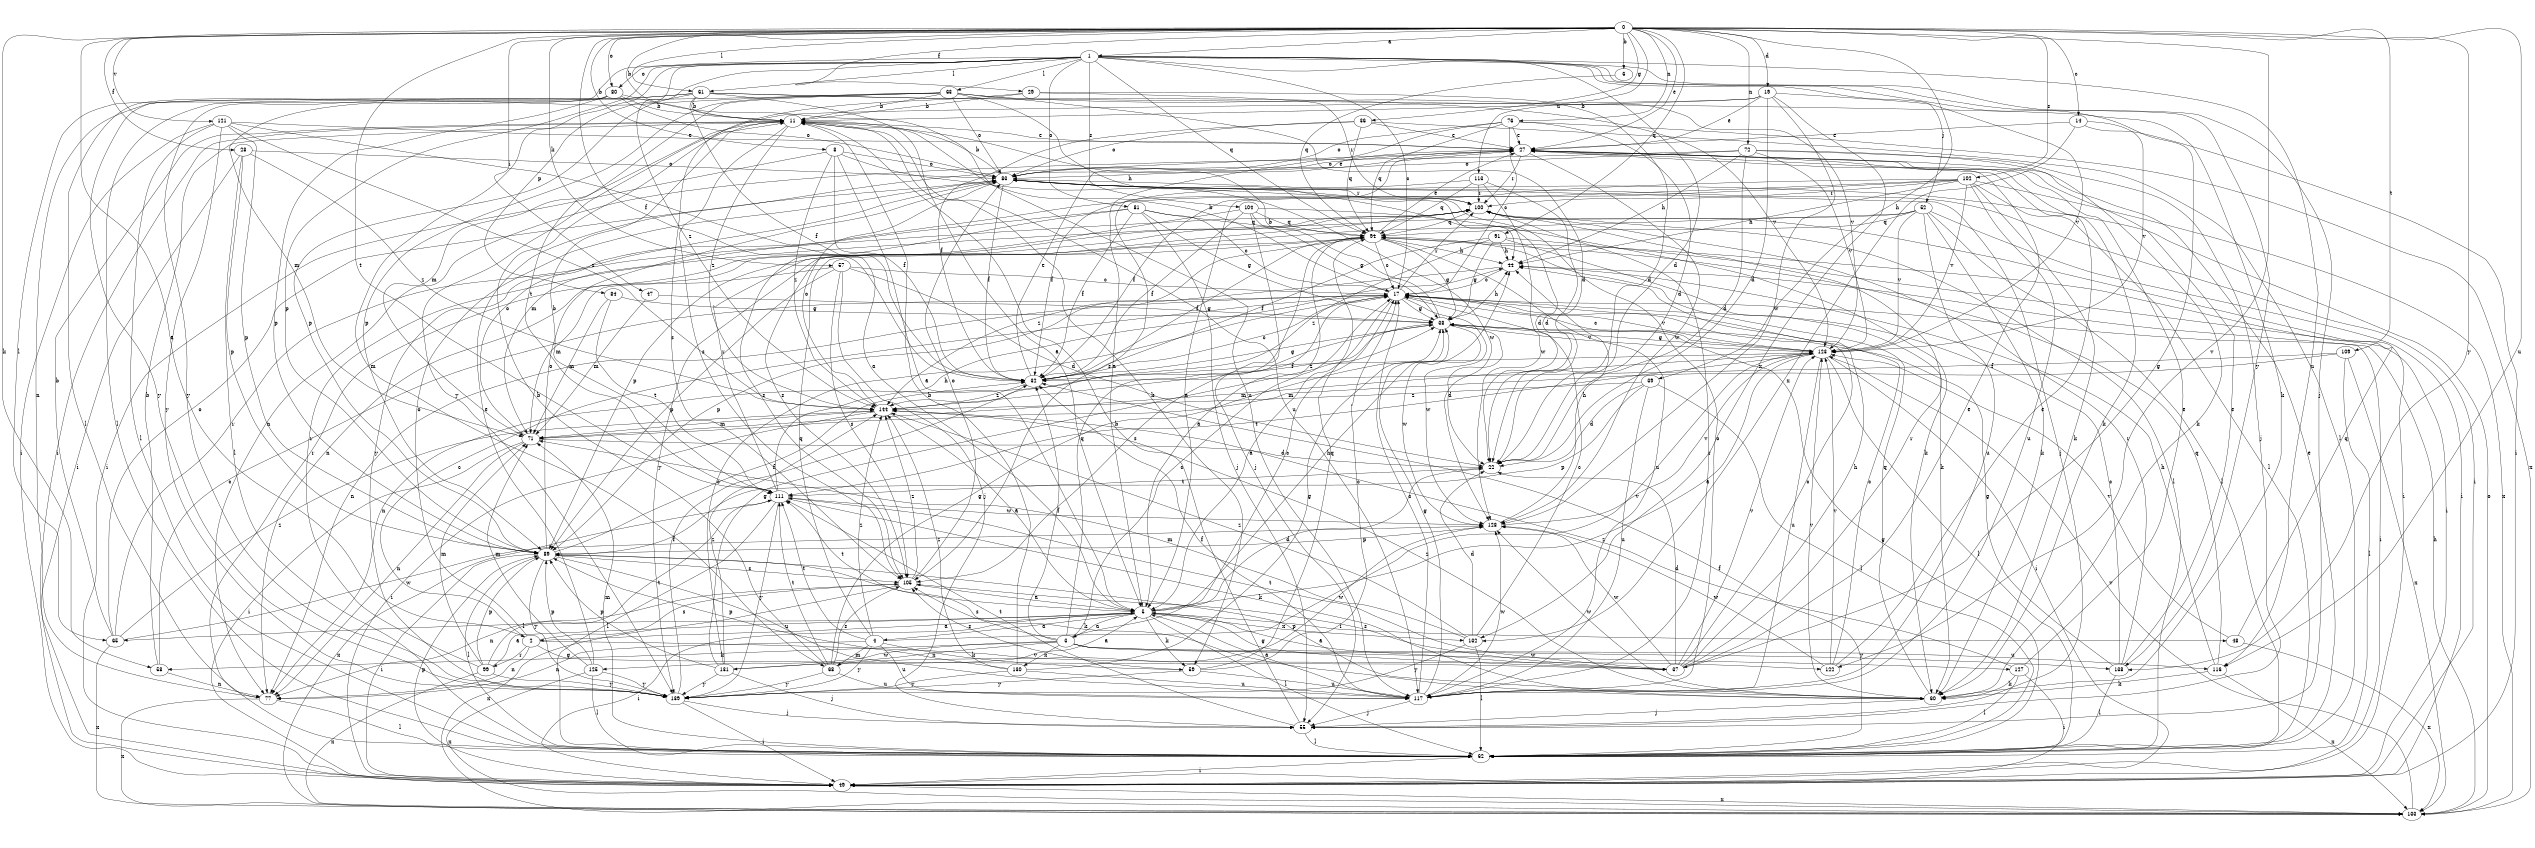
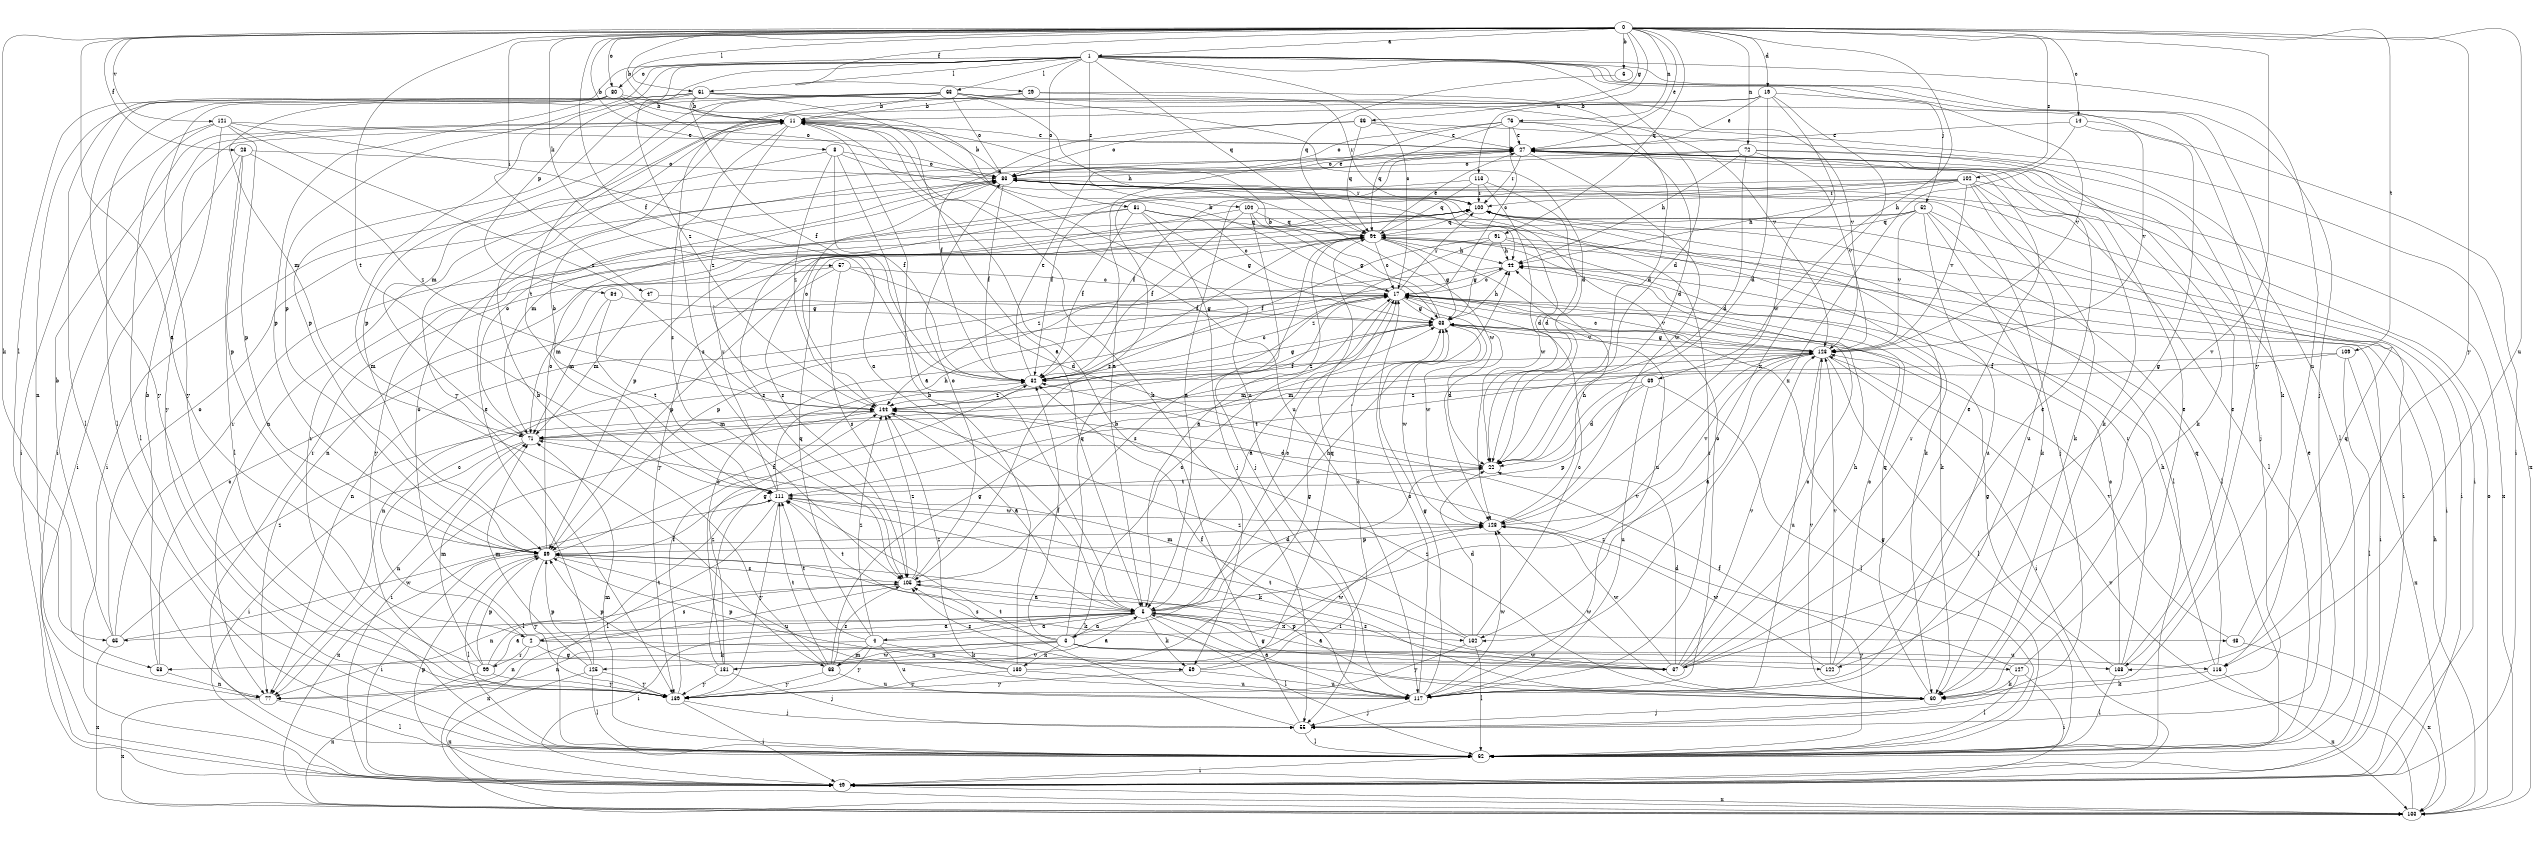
(901, 679) -> none
